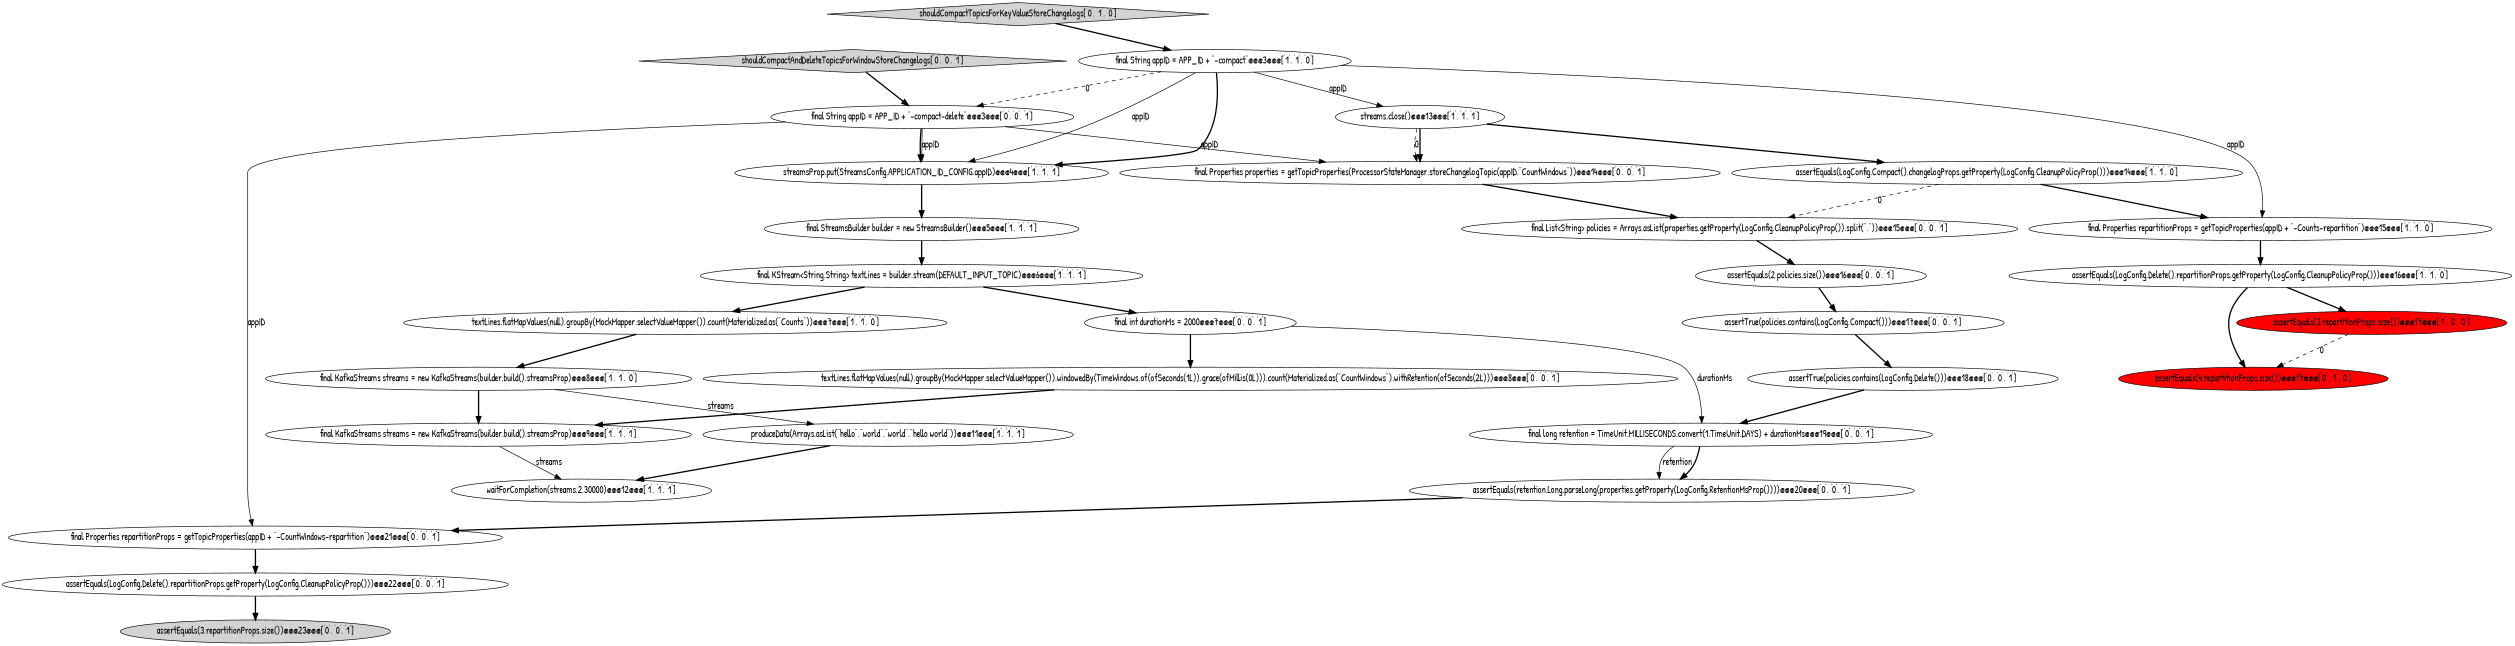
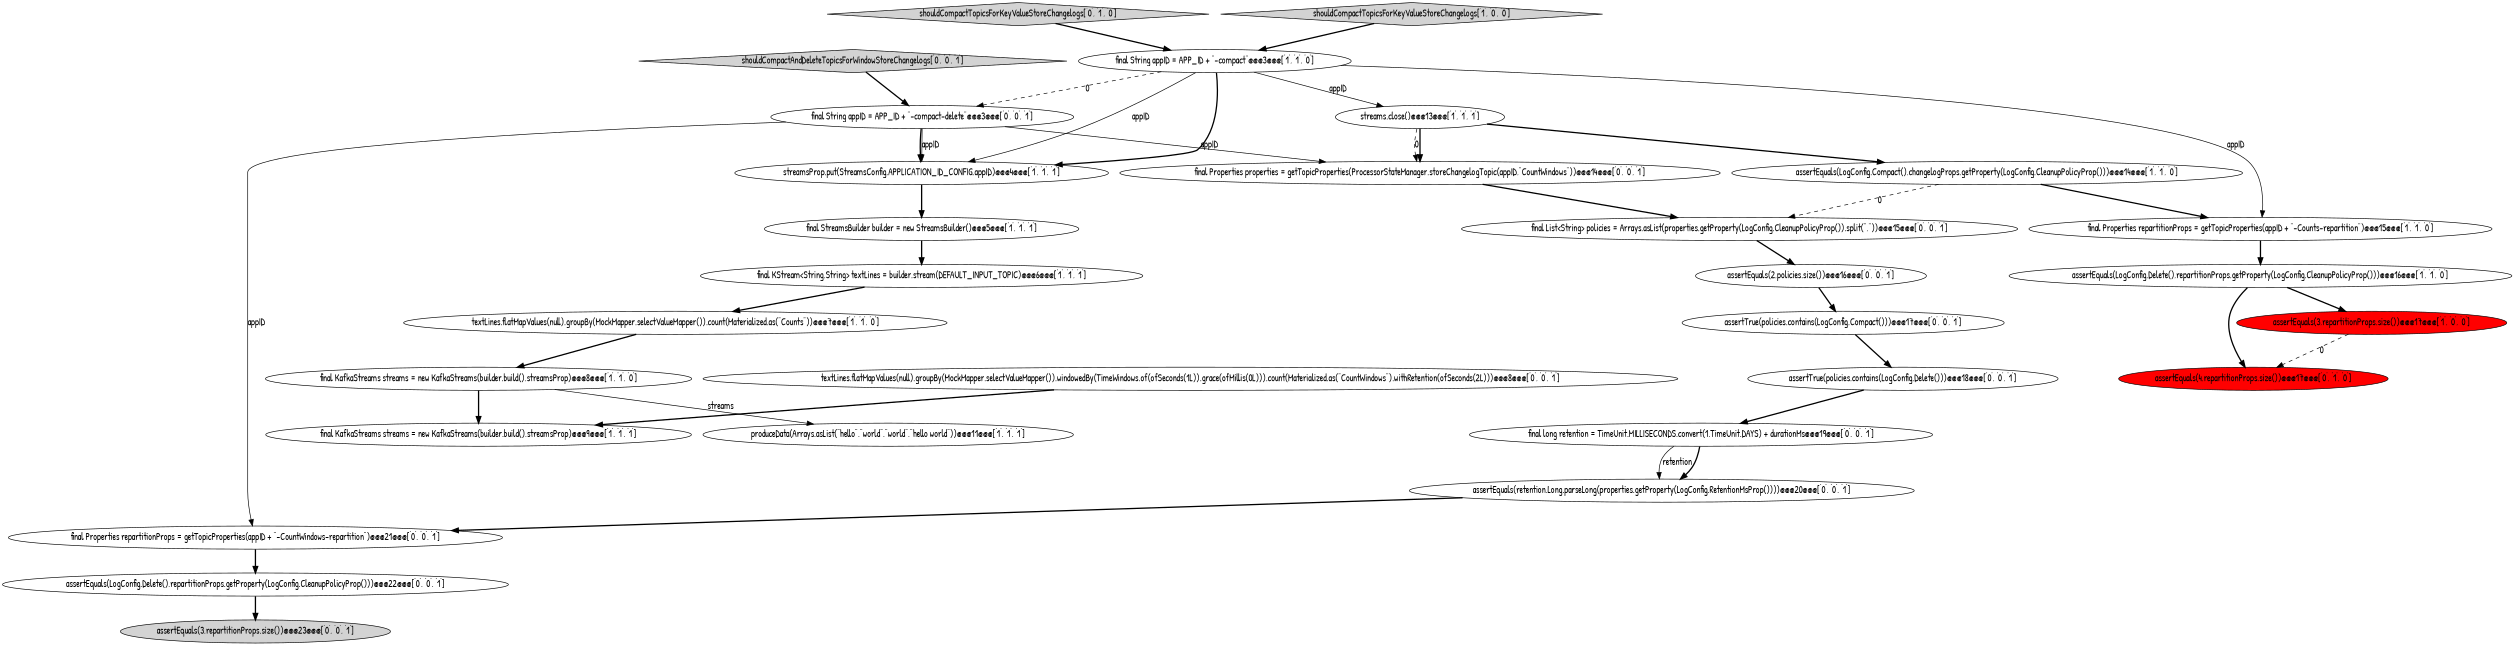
none -> (1412, 14)
(1190, 323) -> none
(581, 491) -> none
